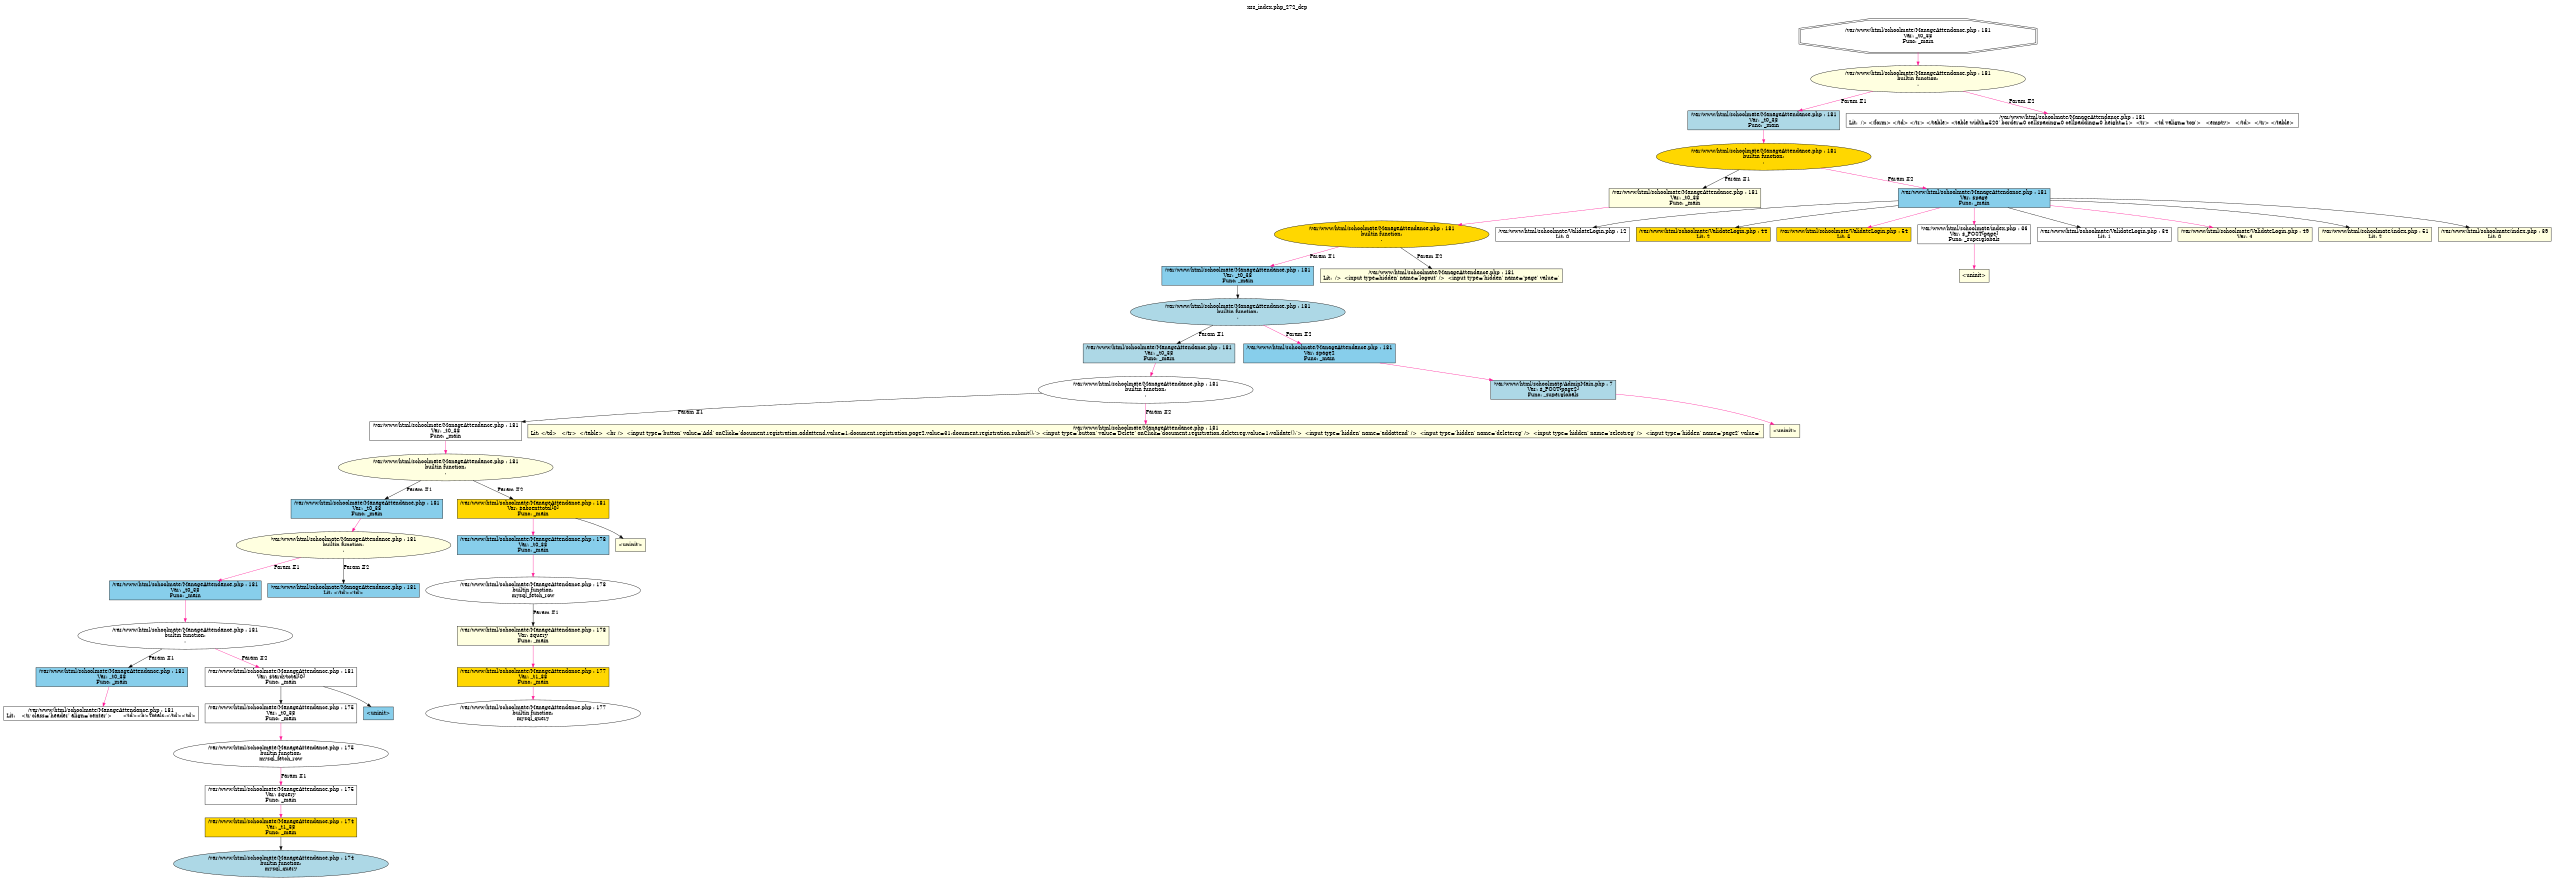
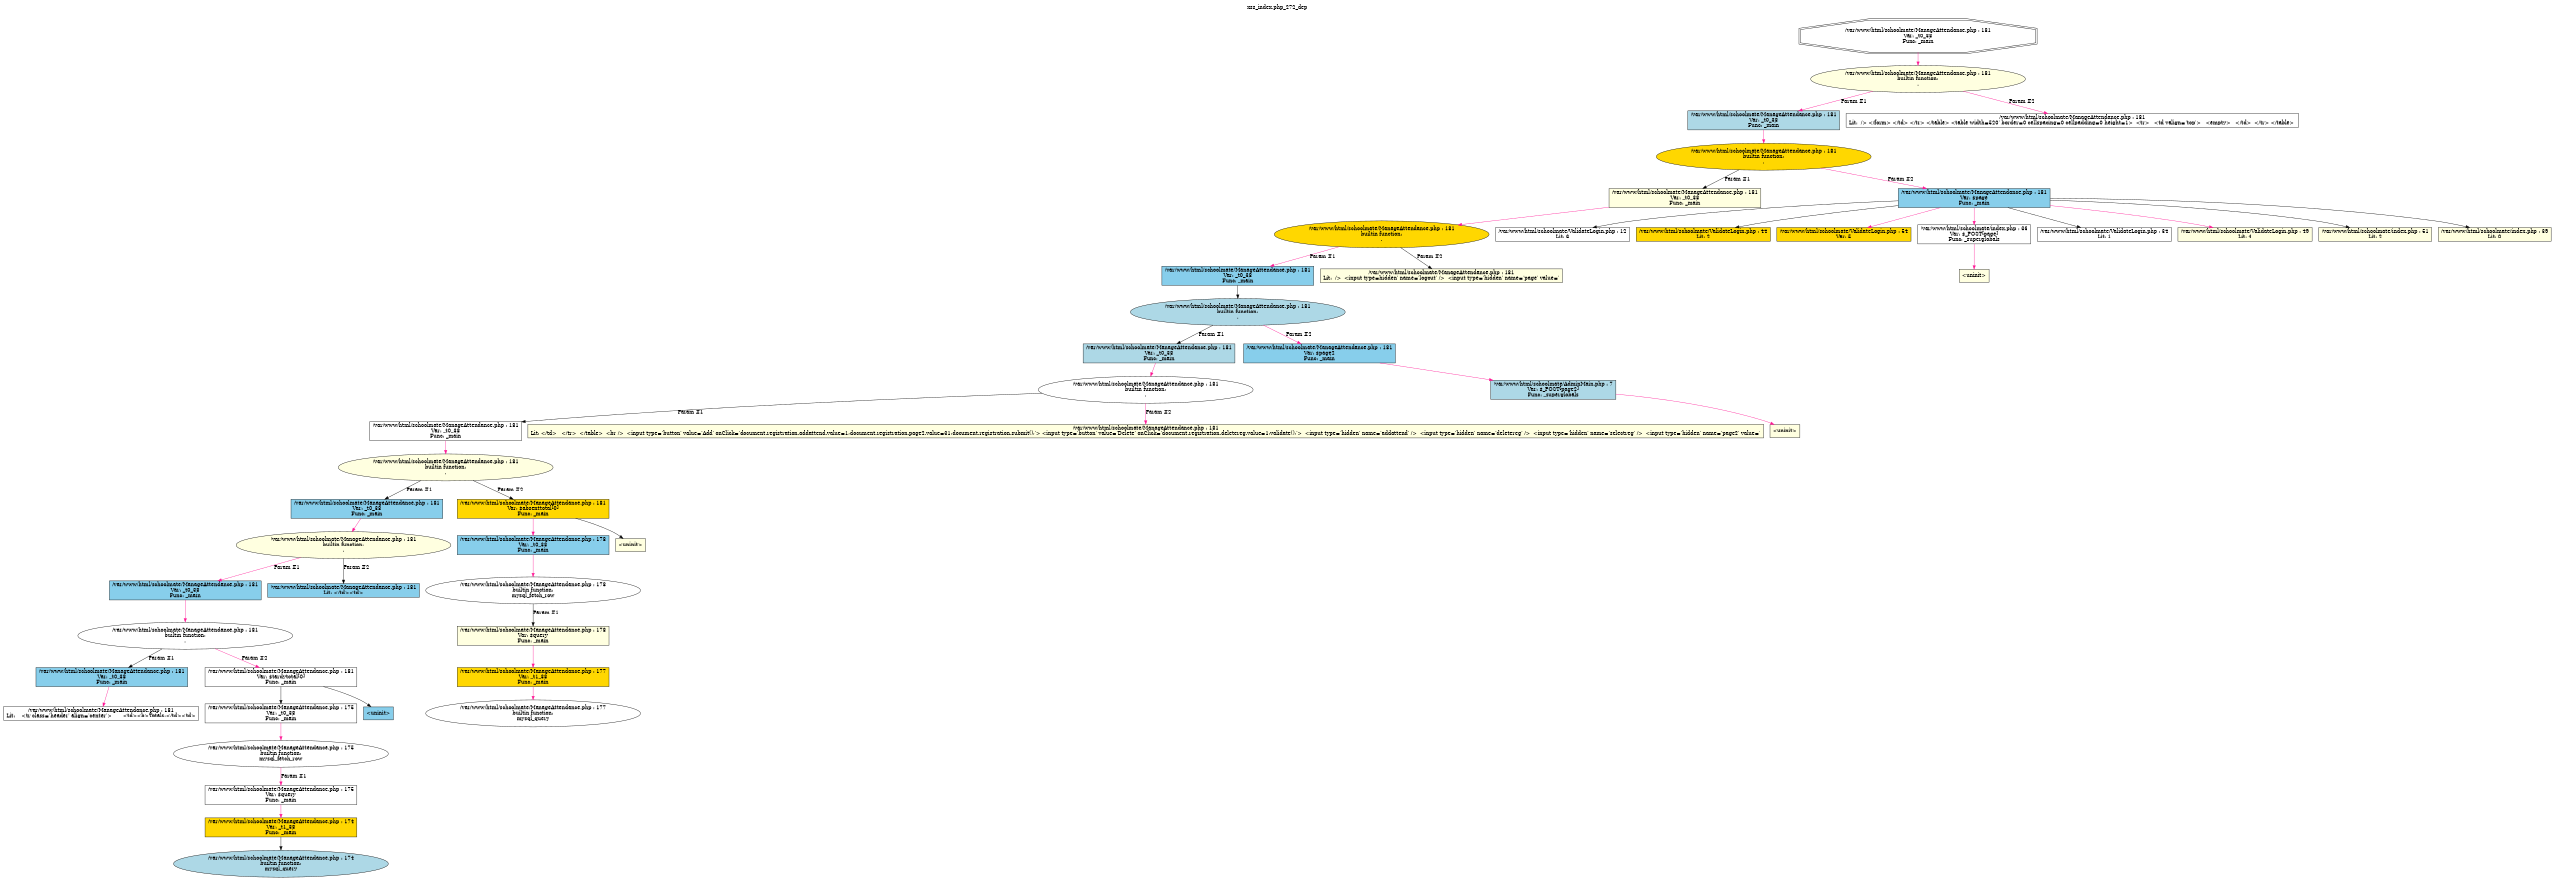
(1563, 234) -> (1563, 234)
(1844, 234) -> (1844, 234)
(2245, 234) -> (2245, 234)
